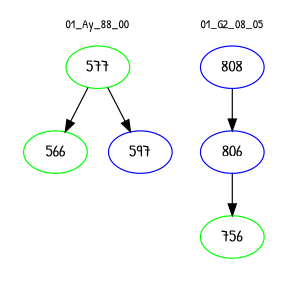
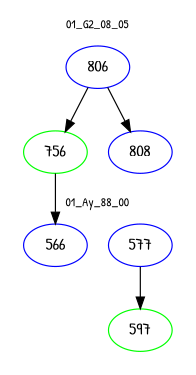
(98, 67) -> (140, 245)
(79, 104) -> (55, 199)
(232, 104) -> (116, 104)
(55, 152) -> (55, 245)
(140, 152) -> (140, 330)
